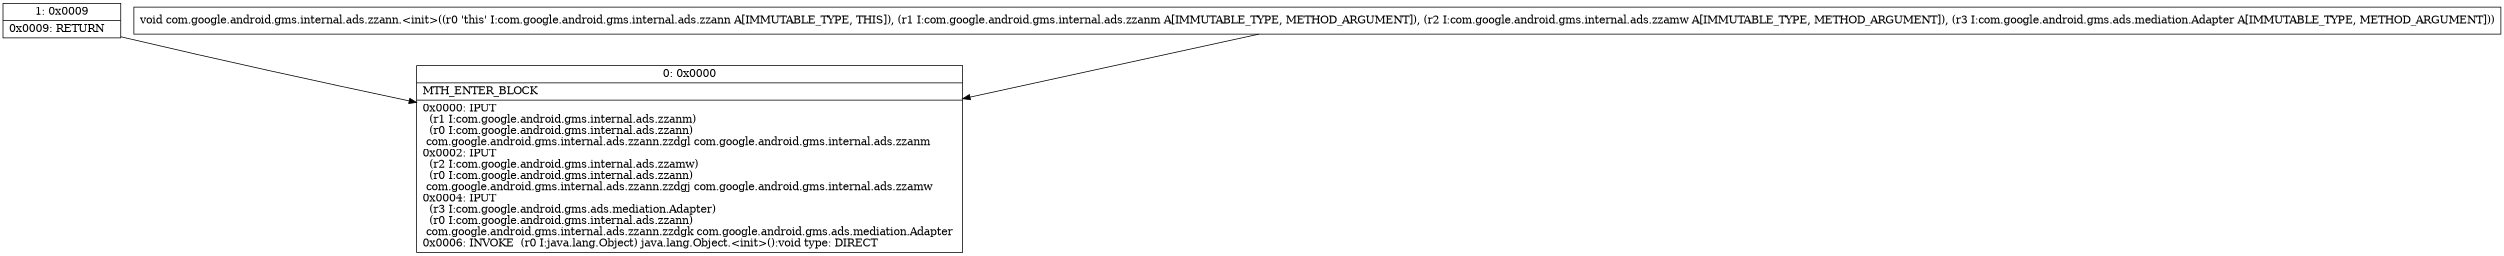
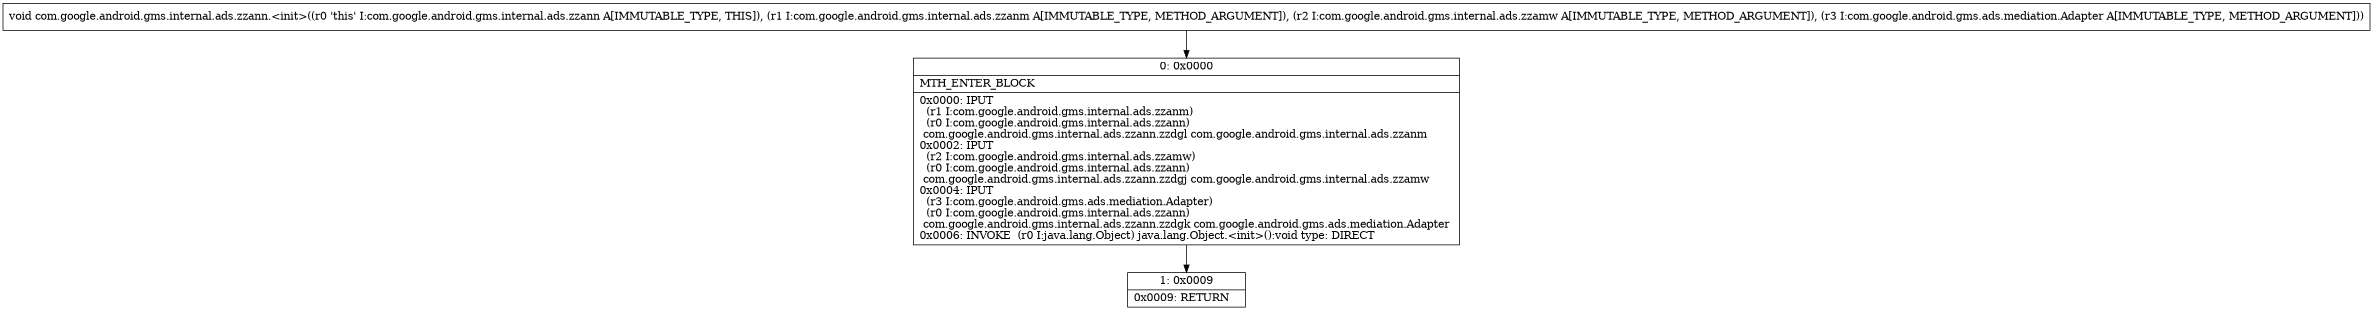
(265, 70) -> (1186, 255)
